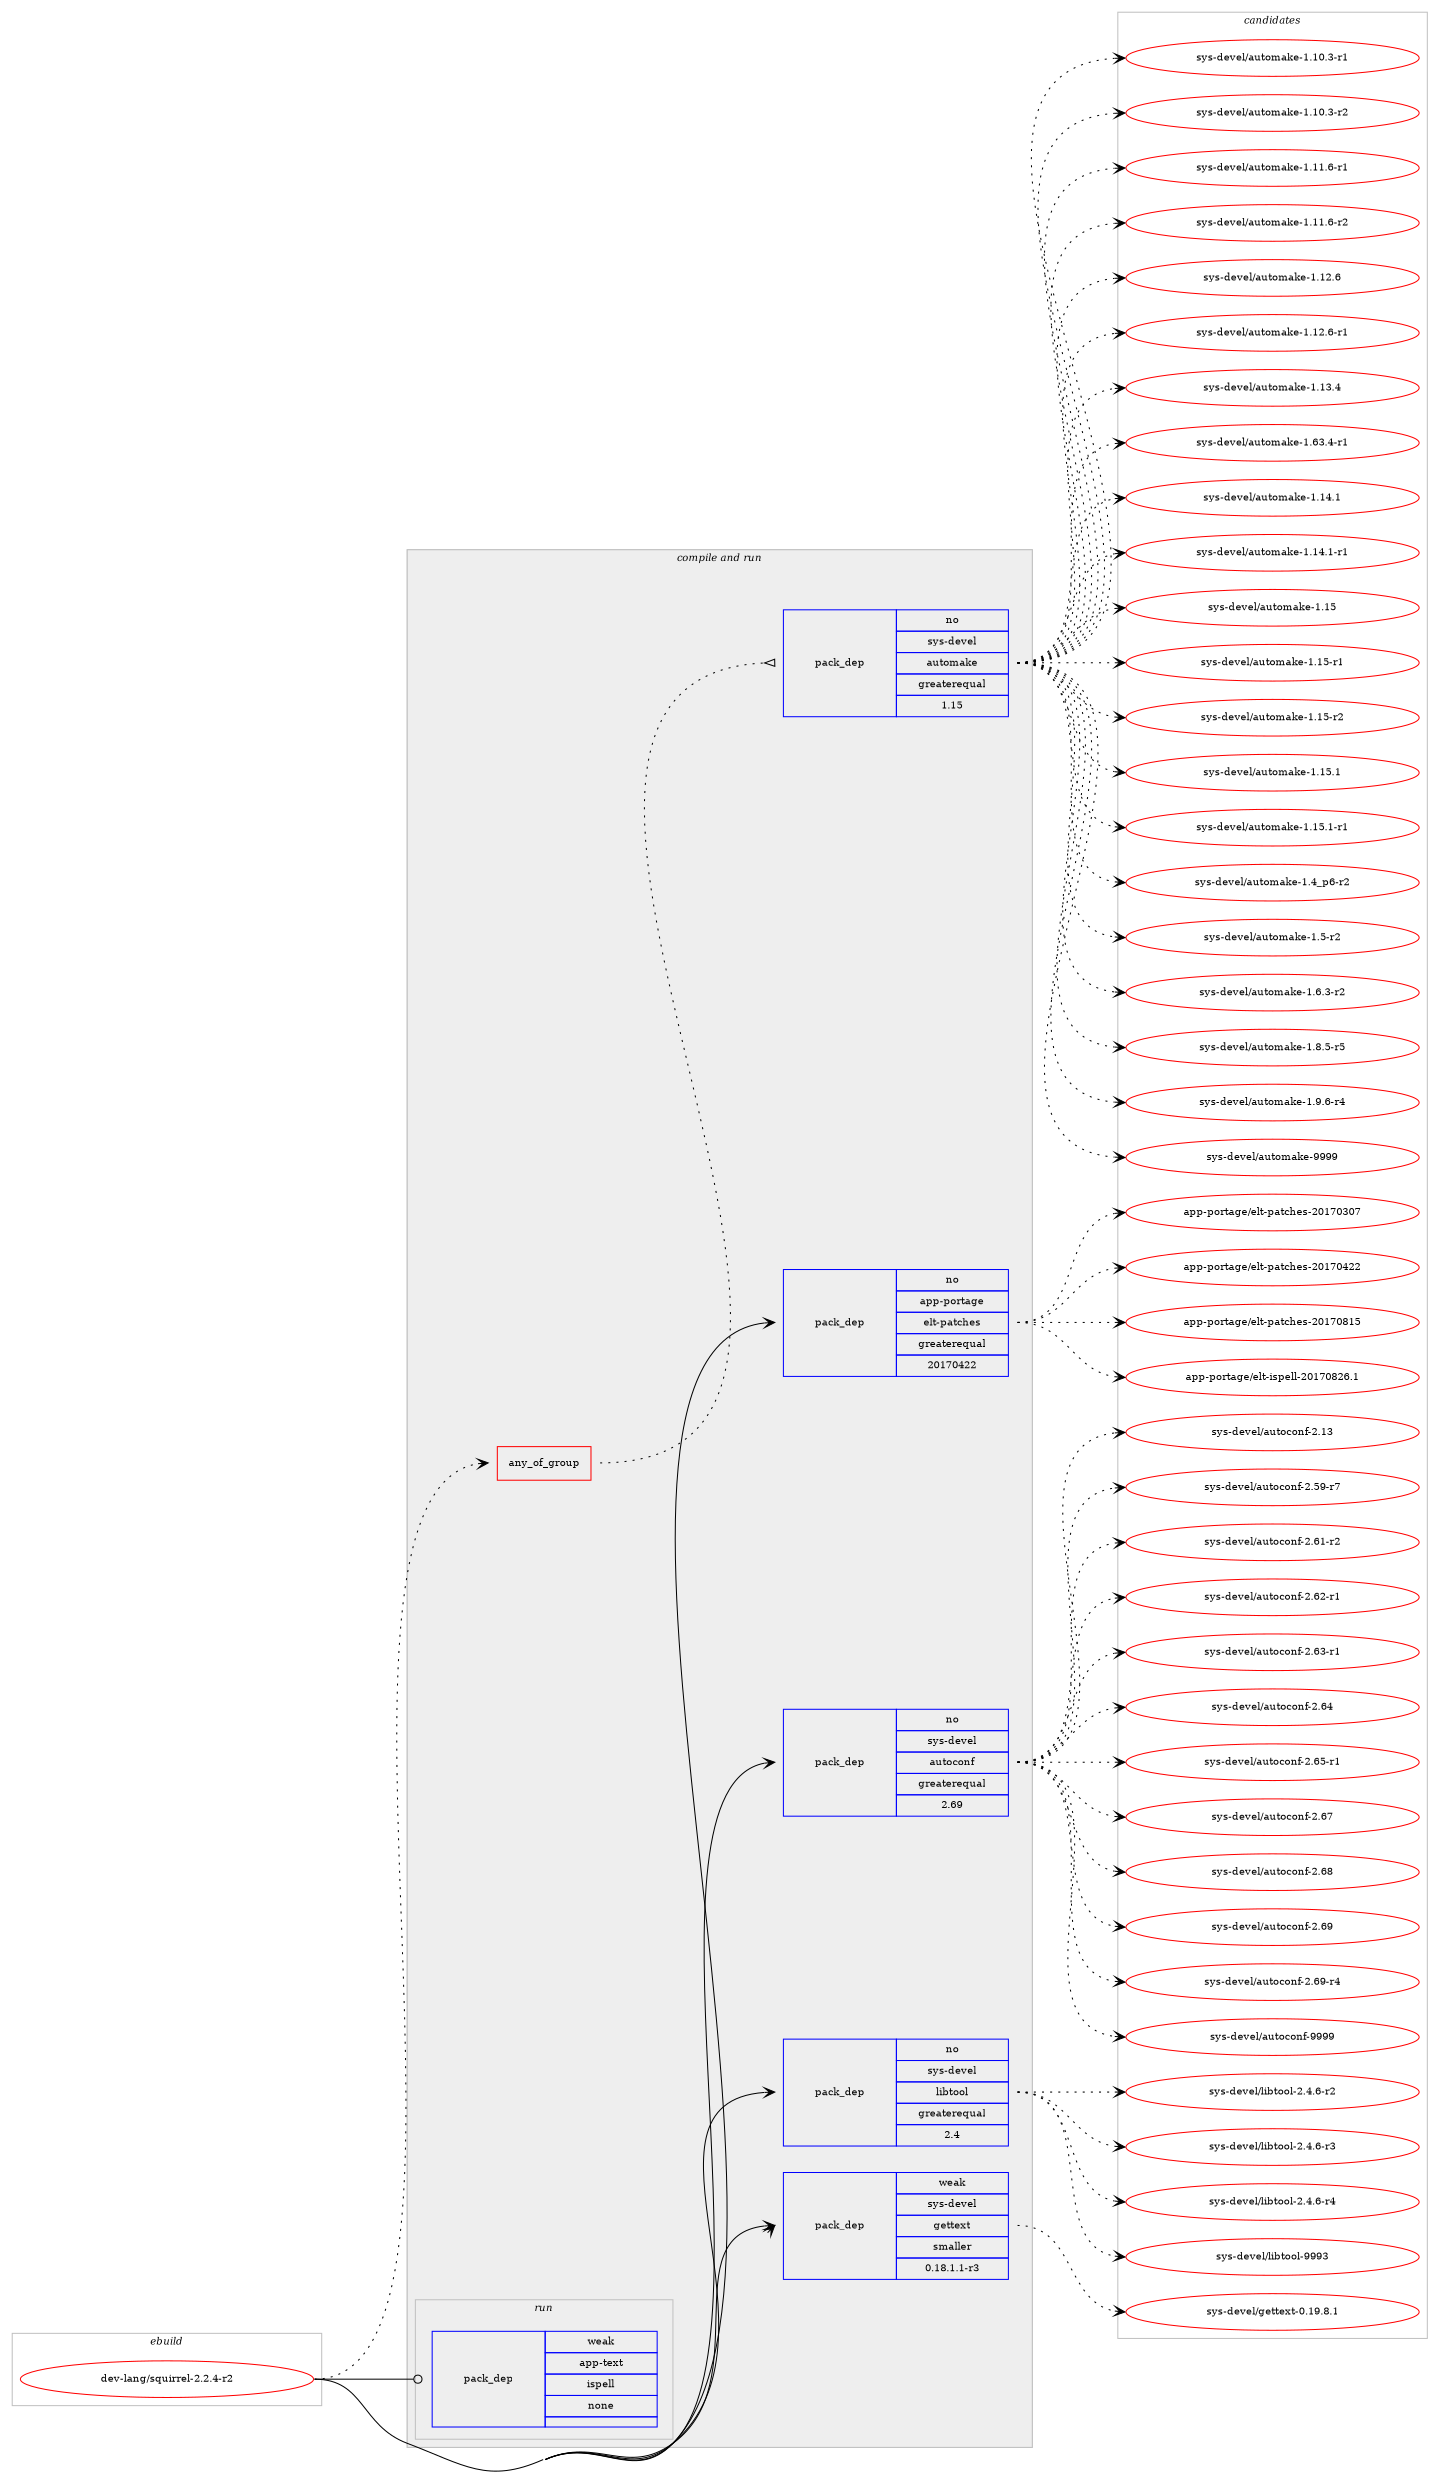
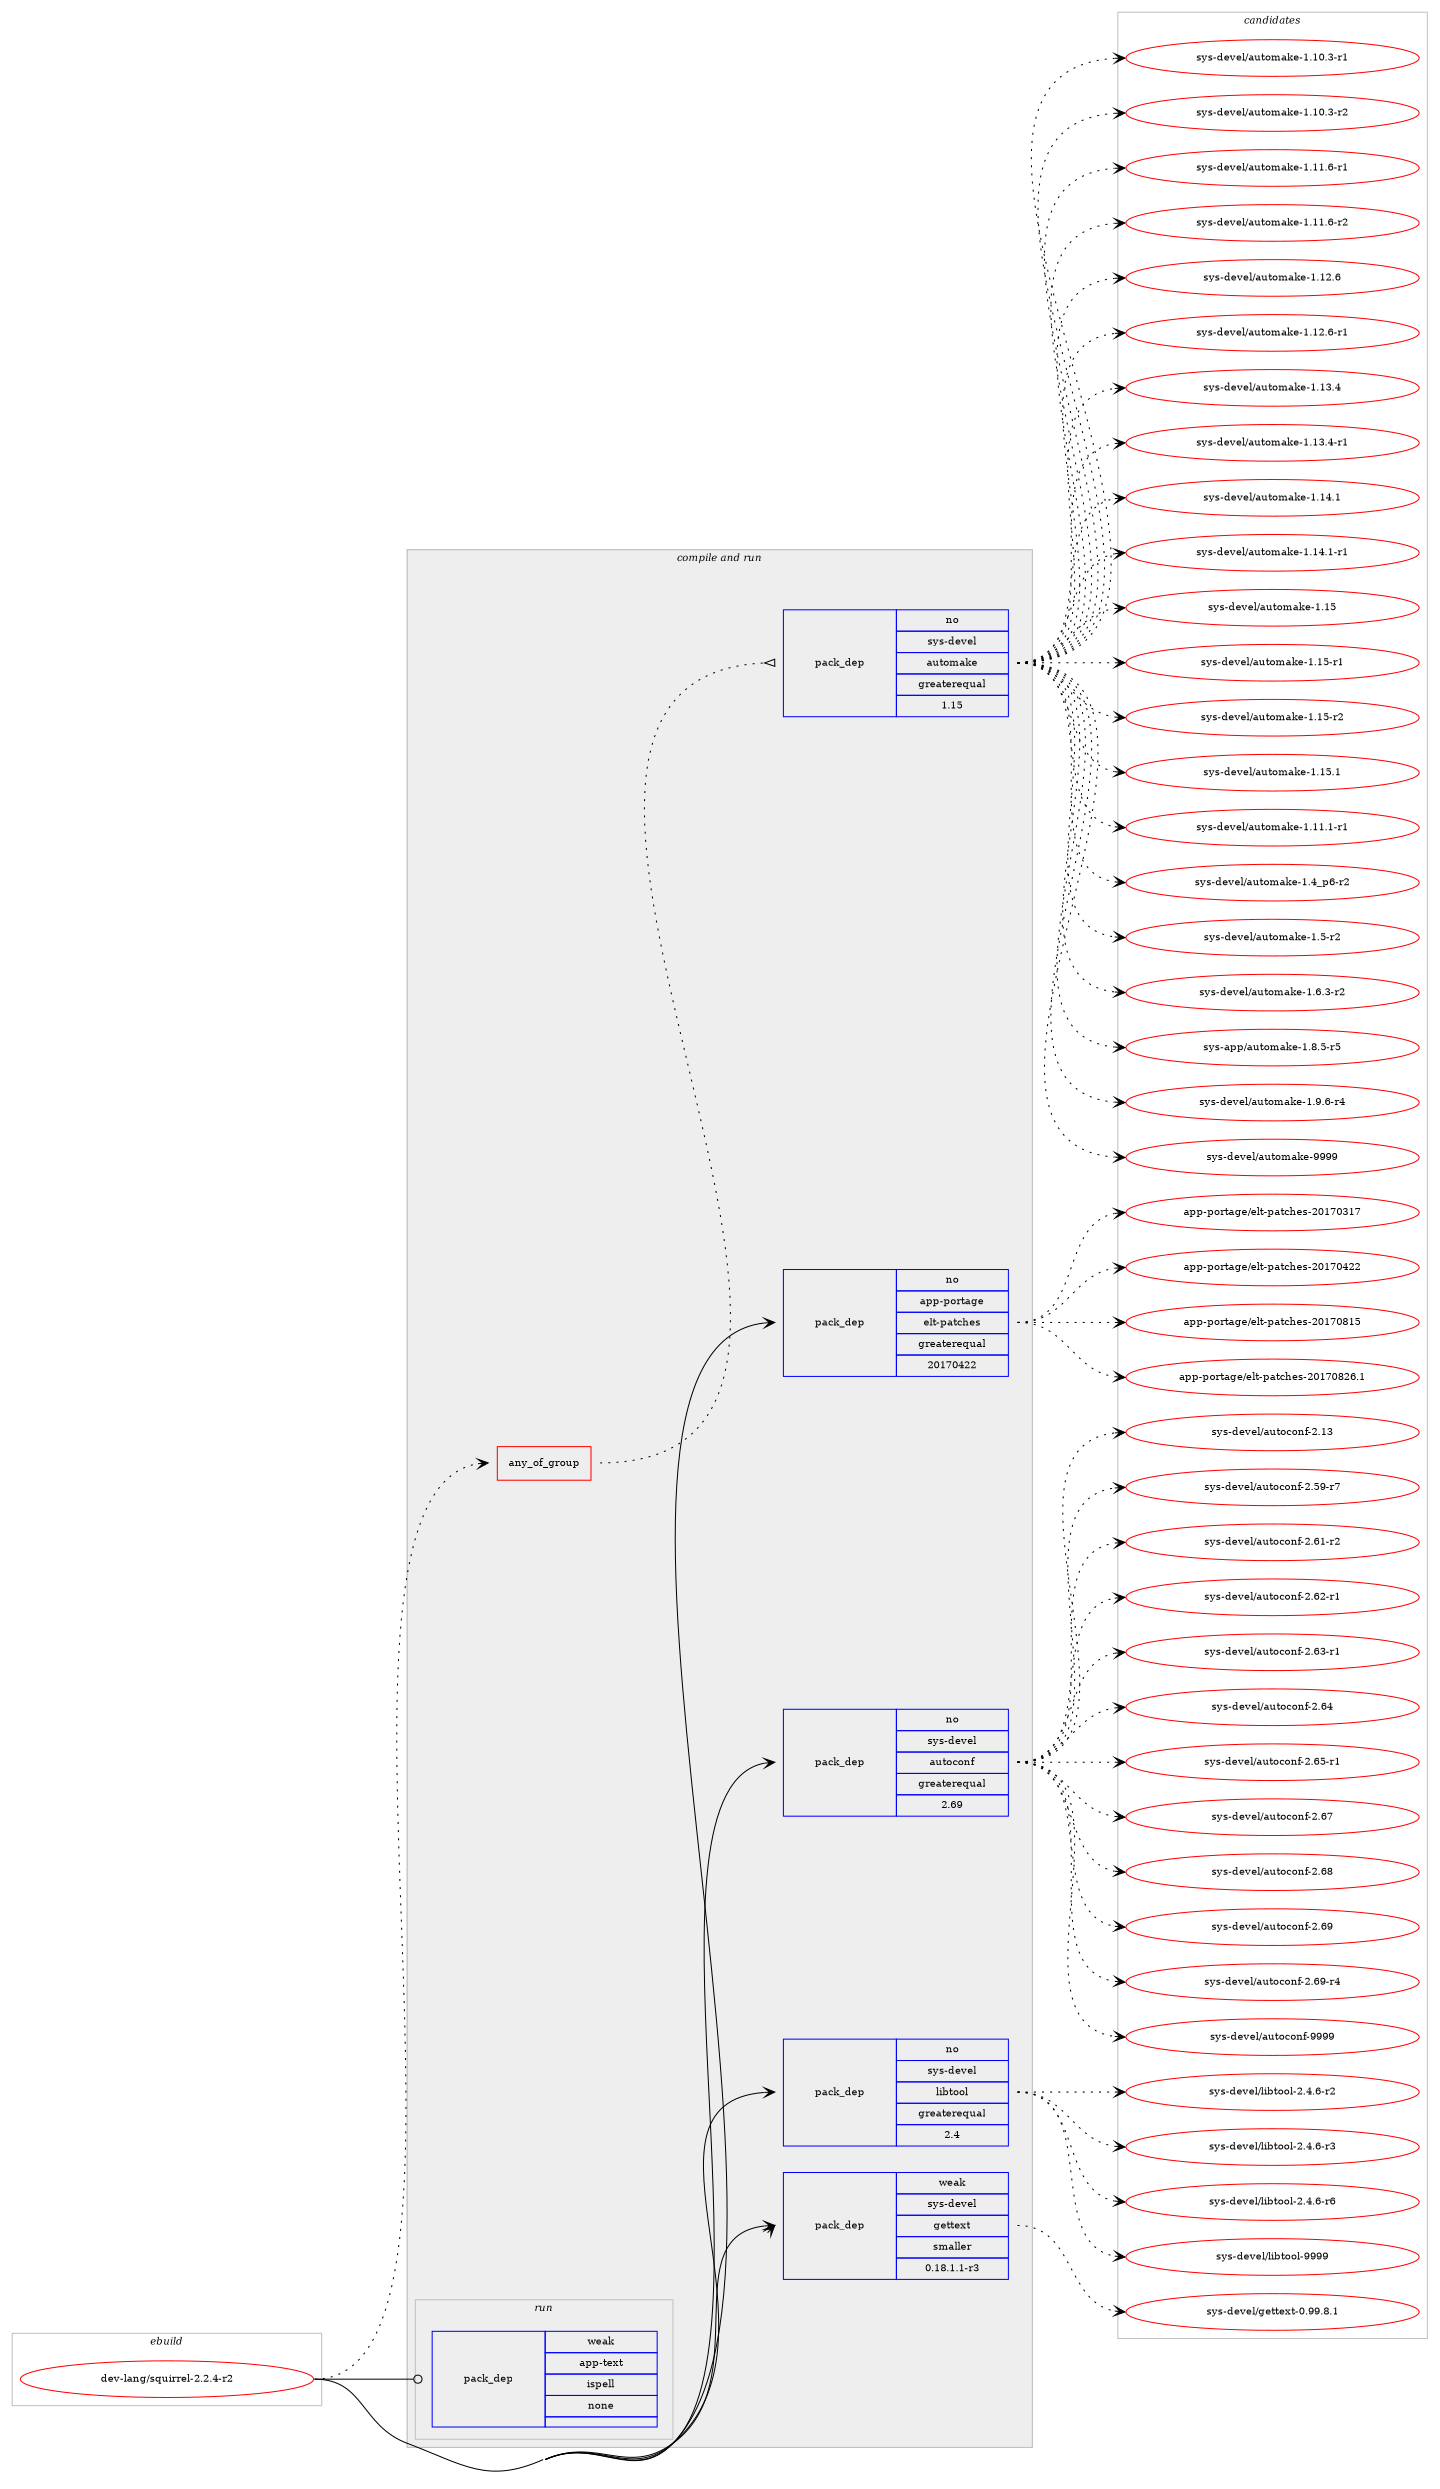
(1273, 443) -> (1273, 443)
(1273, 828) -> (1273, 828)
(1273, 1048) -> (1273, 1048)
(1273, 1213) -> (1273, 1213)
(1273, 1377) -> (1273, 1377)
(1273, 2202) -> (1273, 2202)
(1273, 2257) -> (1273, 2257)
(1273, 2312) -> (1273, 2312)
